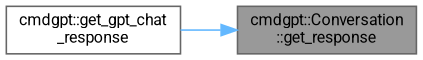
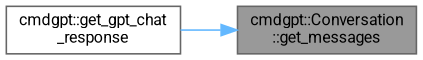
(327, 30) -> (327, 30)
